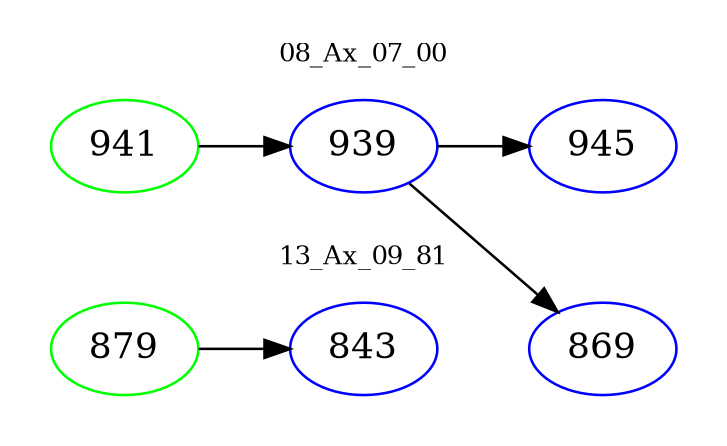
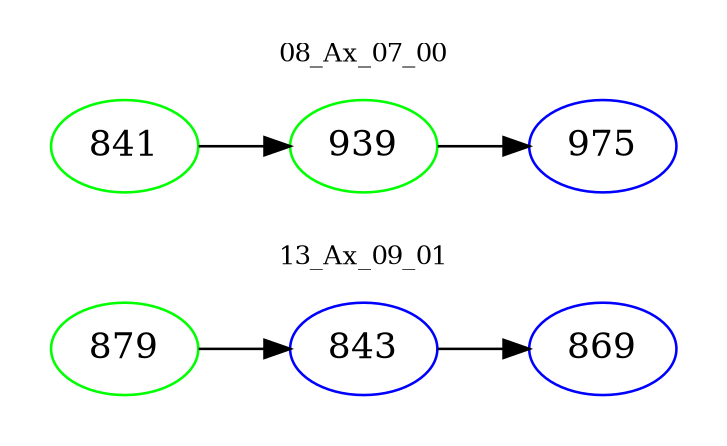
(125, 146) -> (125, 146)
(364, 146) -> (364, 146)
(603, 146) -> (603, 146)
(486, 250) -> (470, 349)
(364, 258) -> (364, 258)
